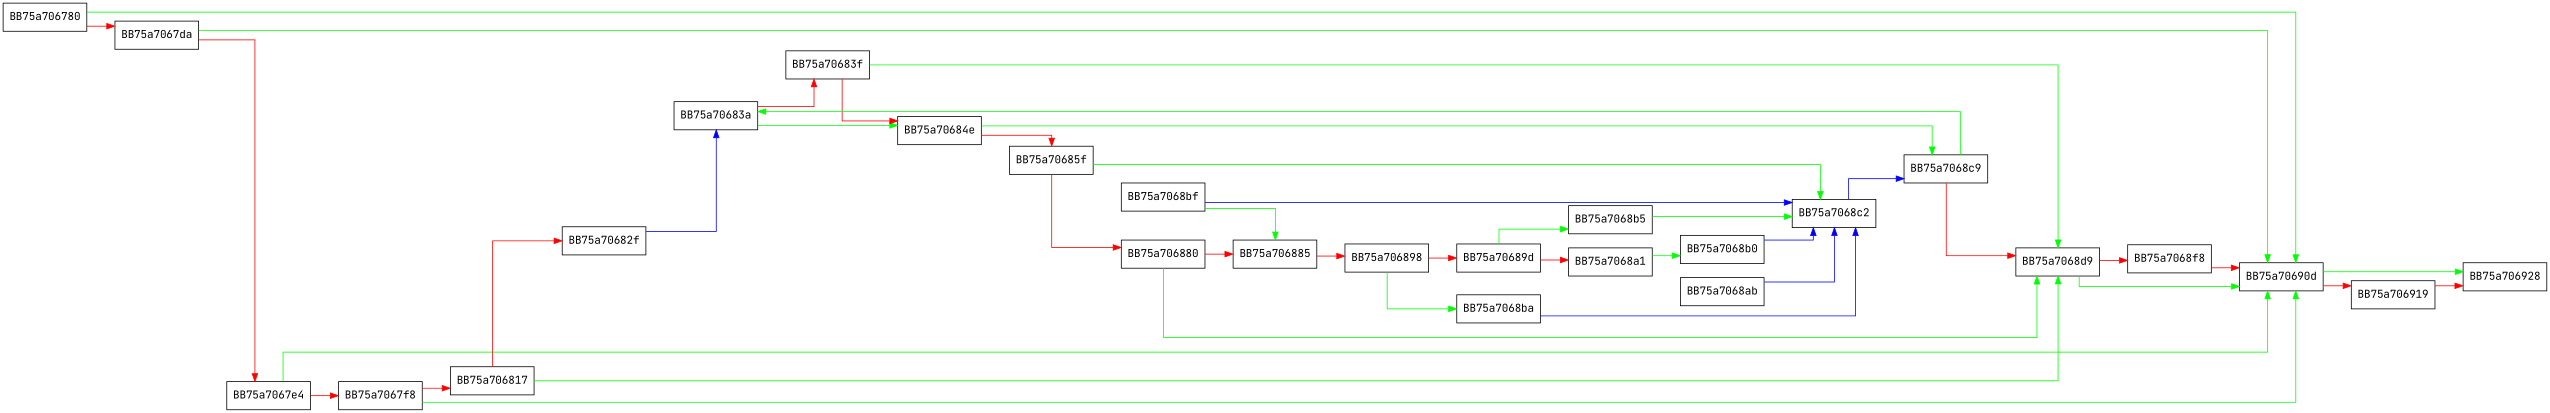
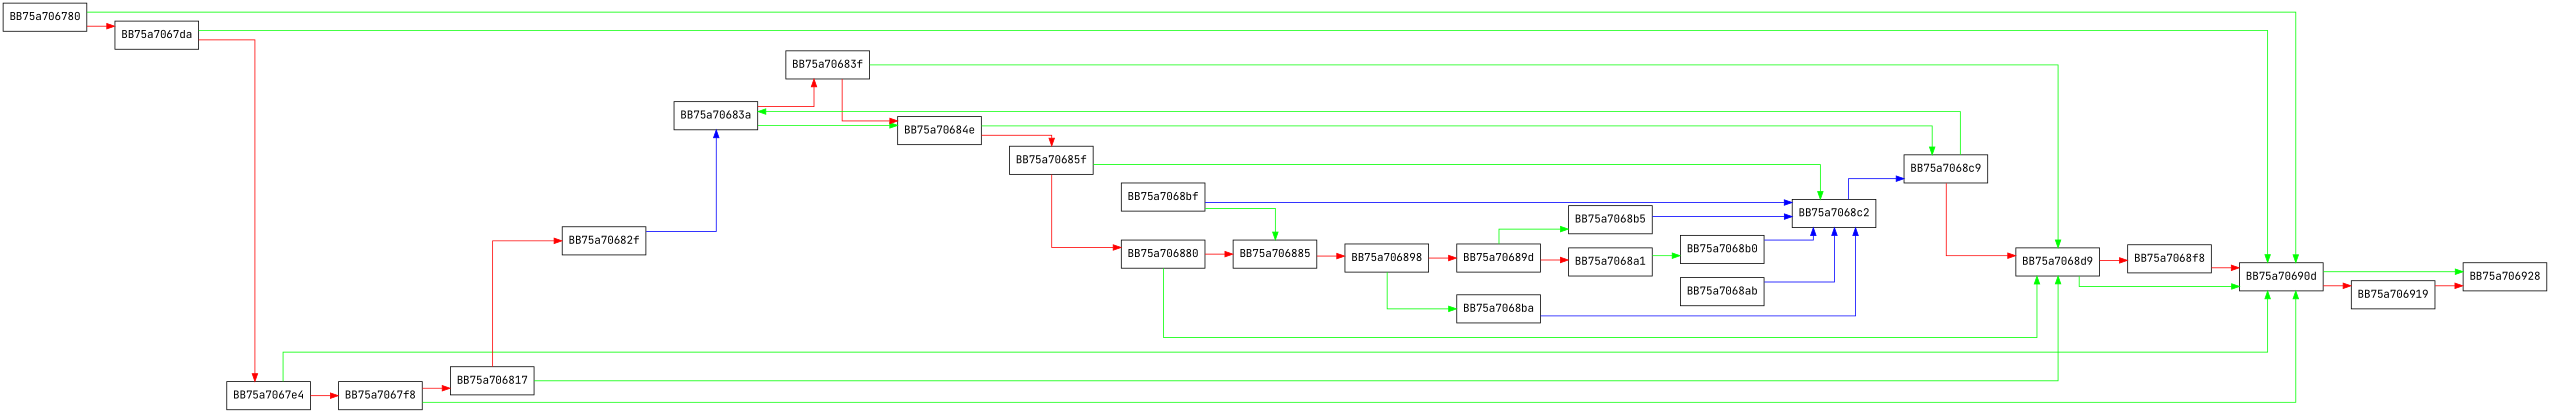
(1718, 217) -> (1718, 217)
